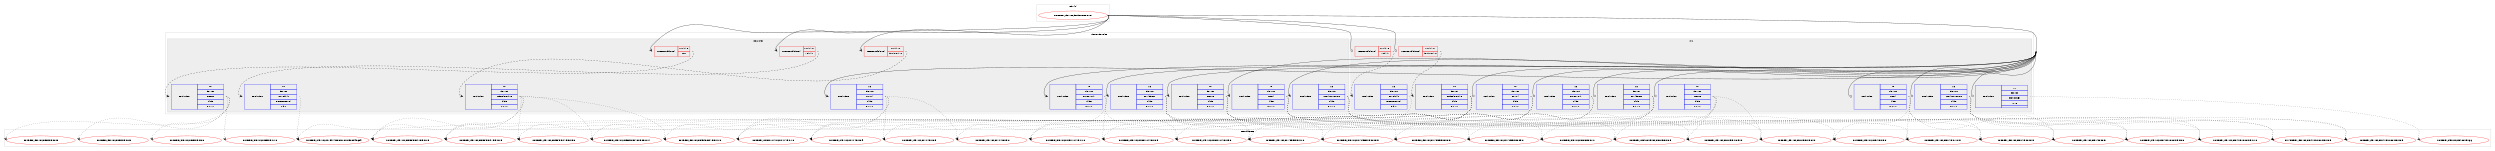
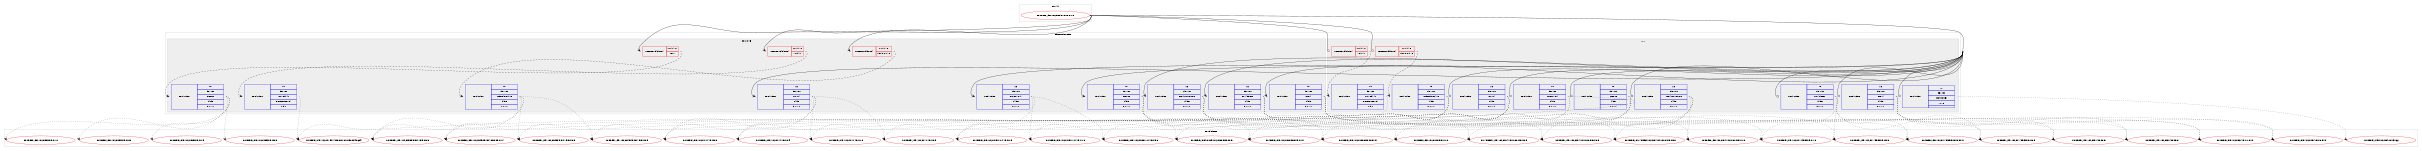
(700, 140) -> none
(773, 140) -> (846, 140)
(2162, 140) -> (1650, 140)
